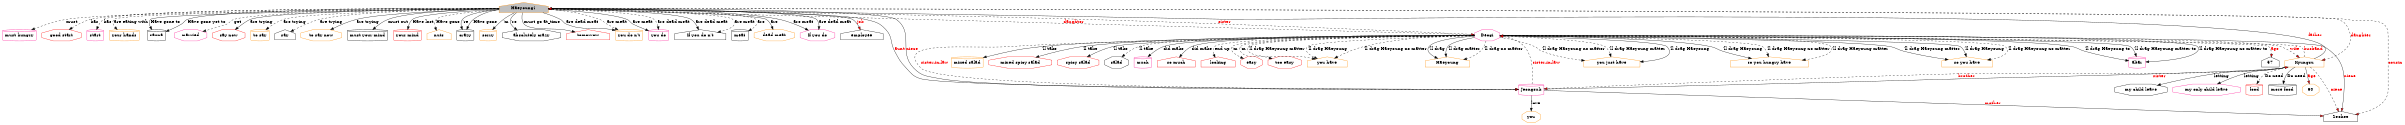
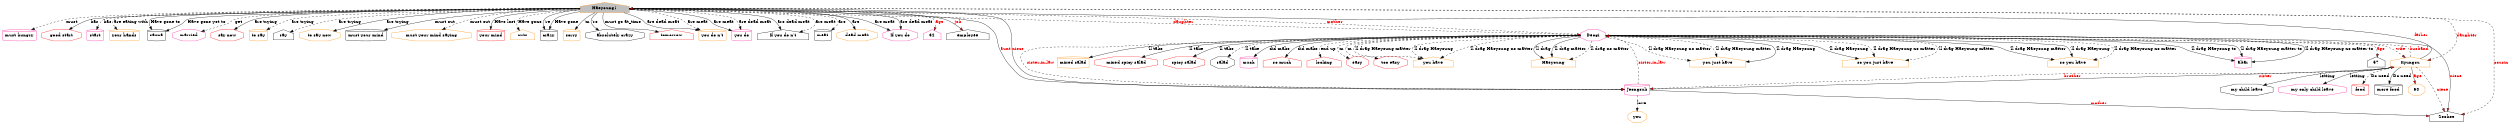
(284, 10) -> (325, 12)
(1225, 22) -> (1335, 22)
none -> (432, 35)
none -> (932, 35)
(1769, 62) -> (1875, 62)
(1531, 102) -> (1637, 102)
